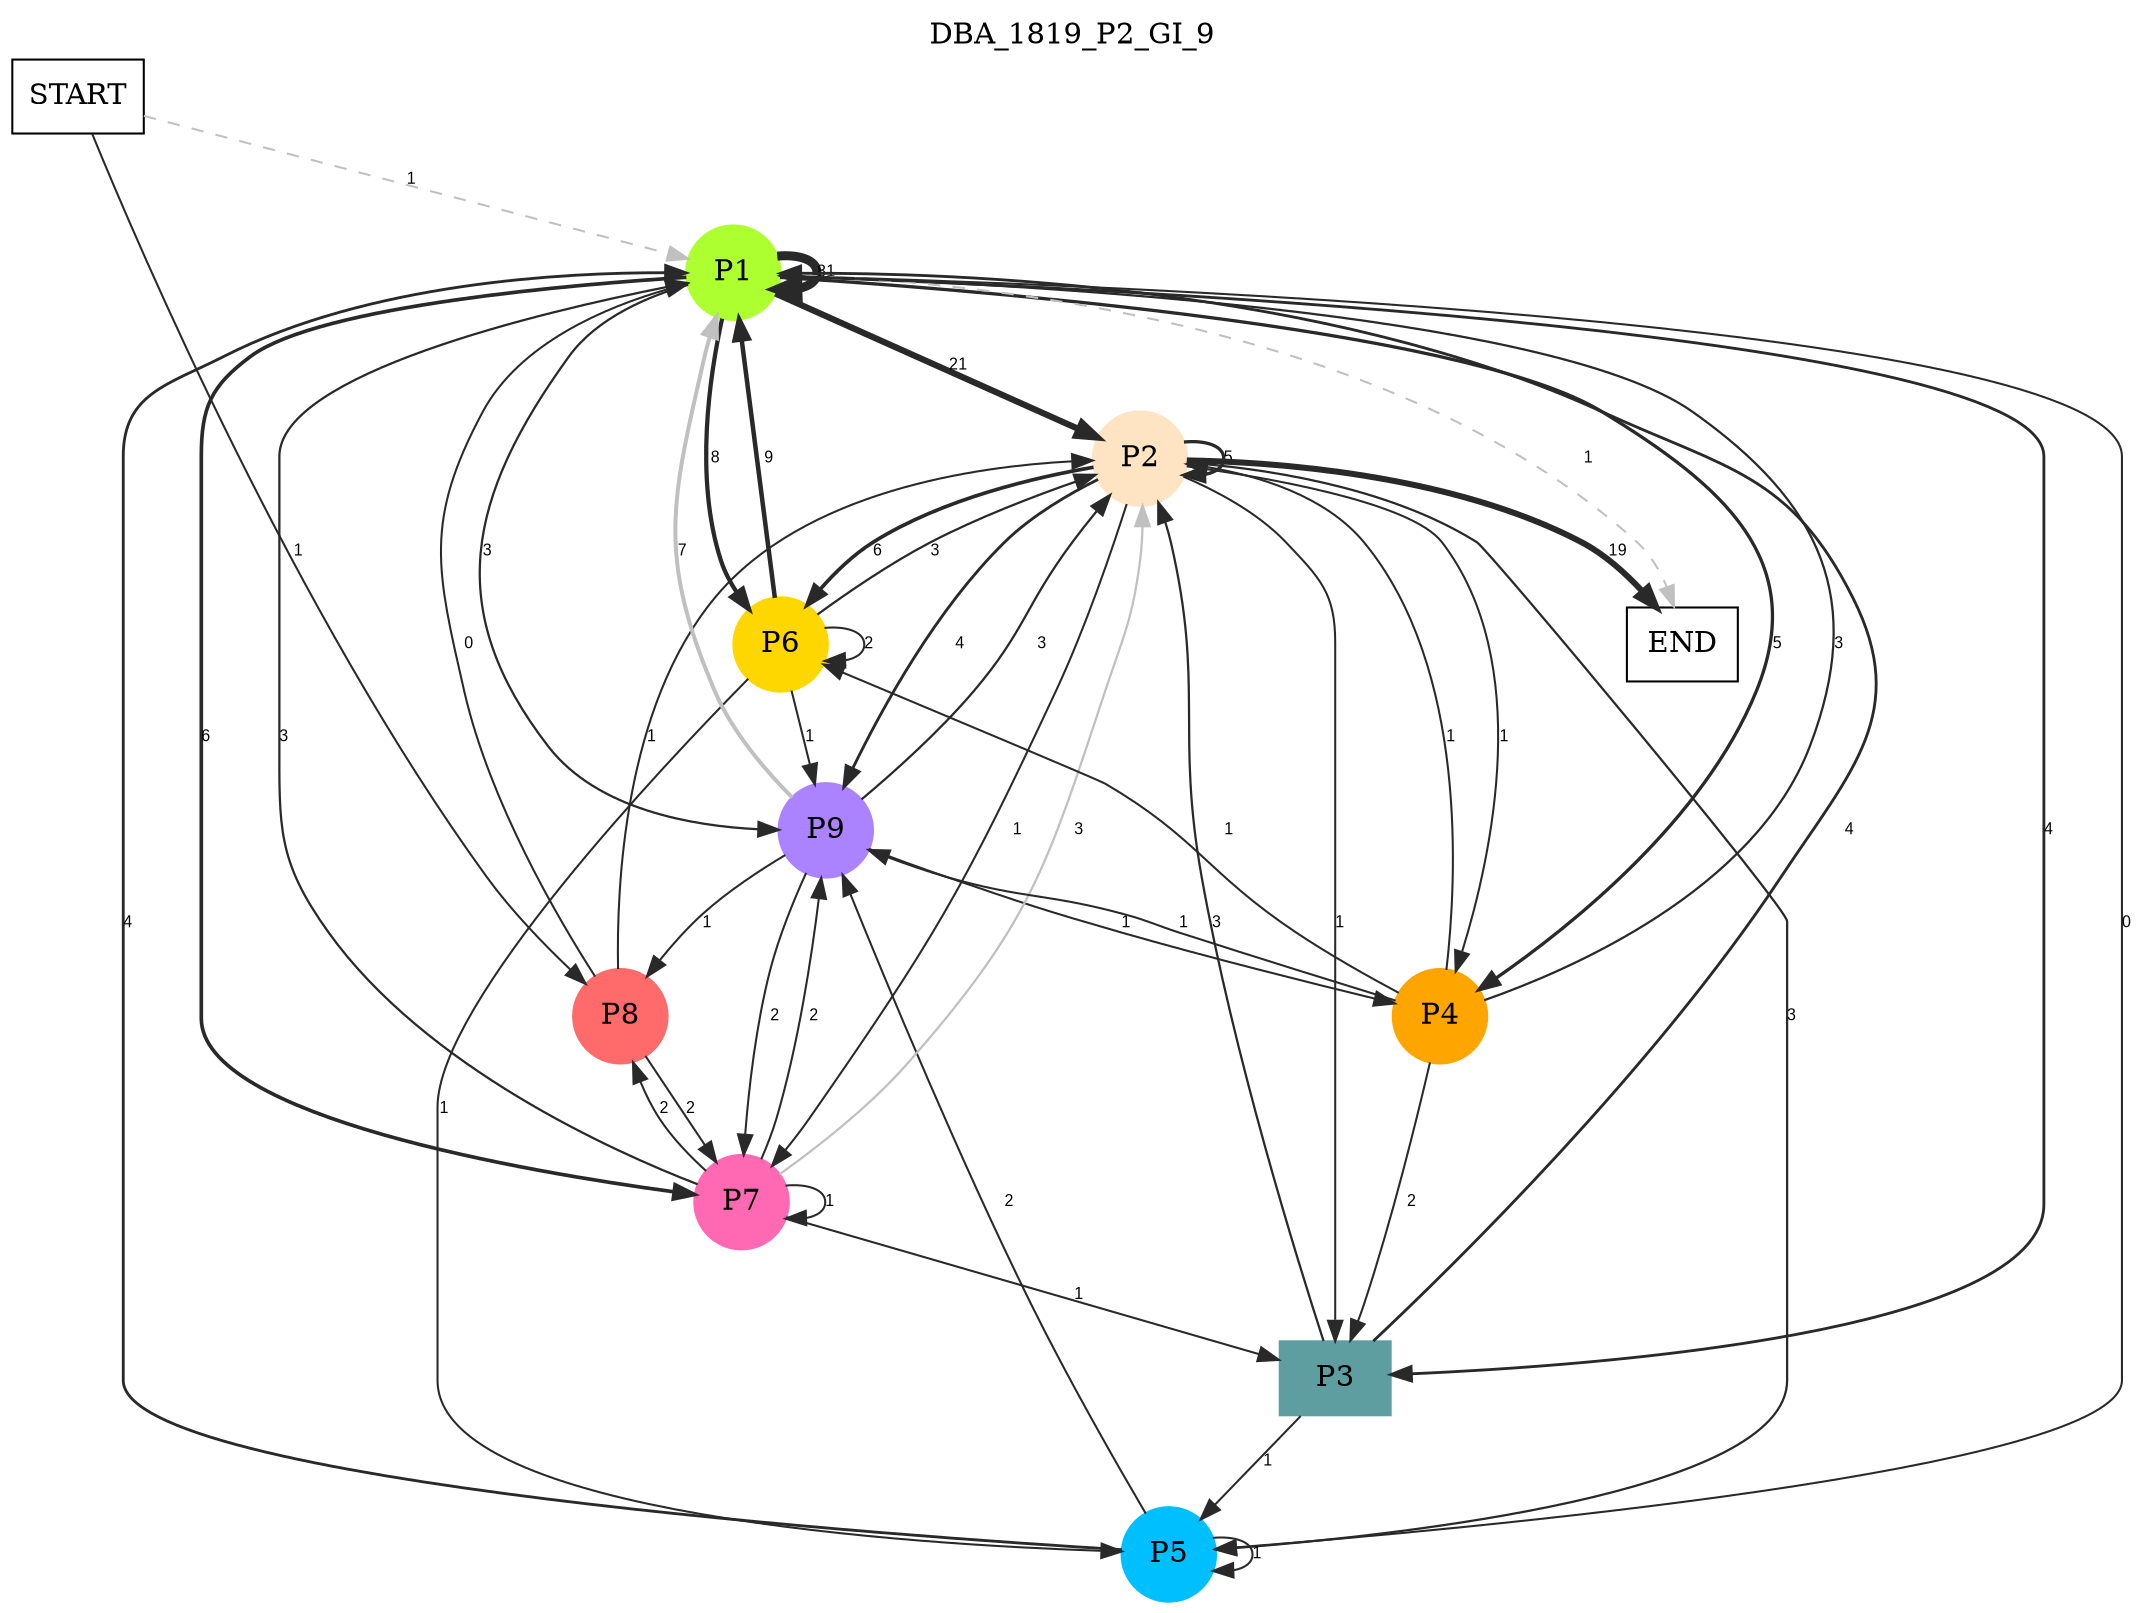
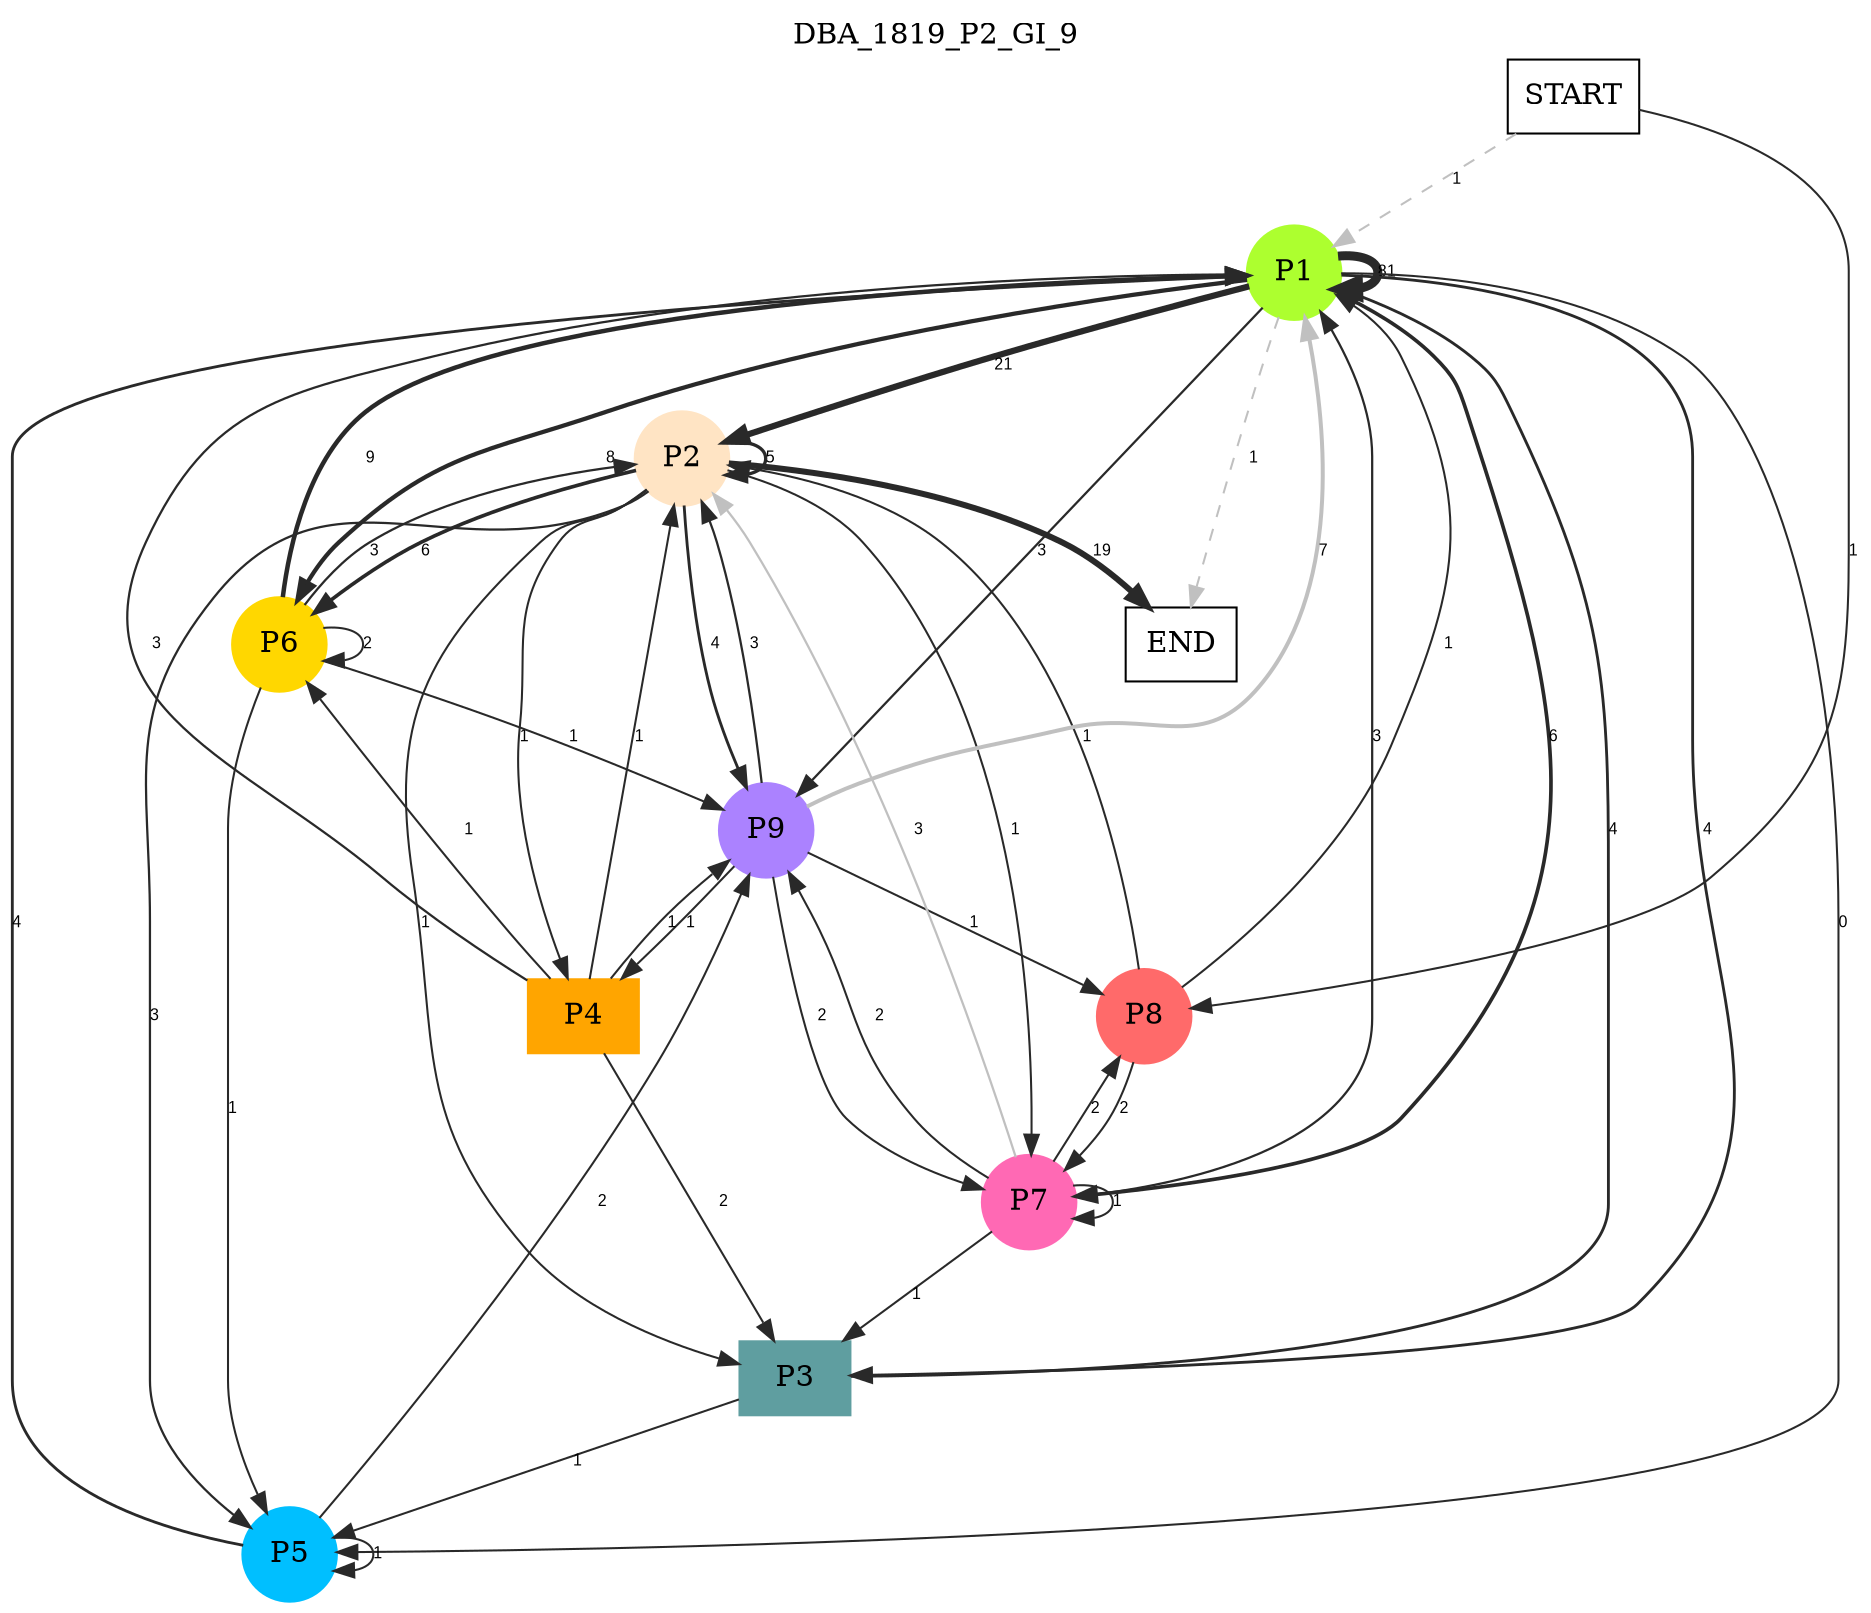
(1664, 453) -> none
(469, 644) -> (1449, 644)
(1209, 916) -> none
(1440, 1016) -> (583, 1016)
